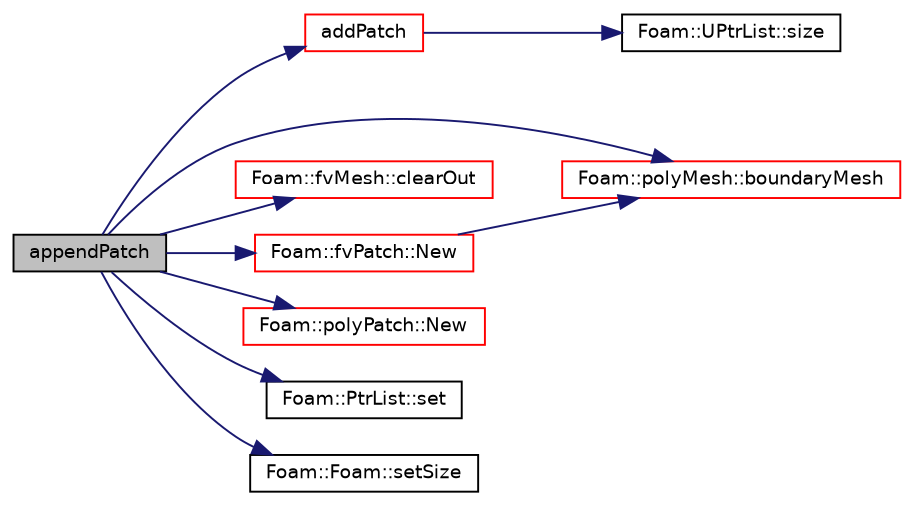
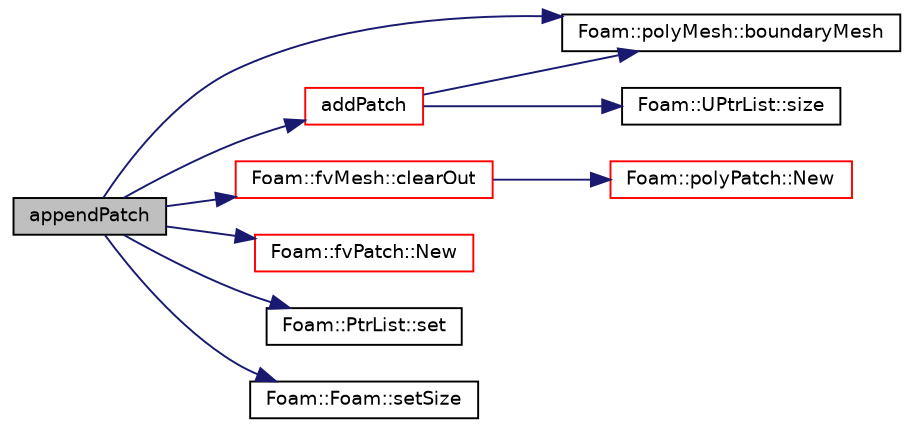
(731, 180) -> (731, 33)
(538, 218) -> (521, 75)
(218, 287) -> (542, 180)
